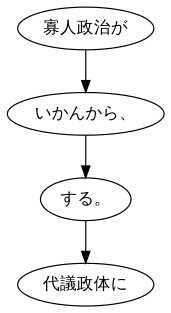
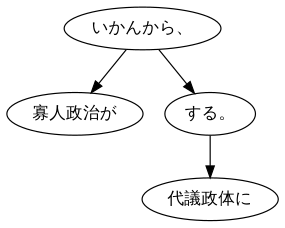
(86, 65) -> (112, 67)
